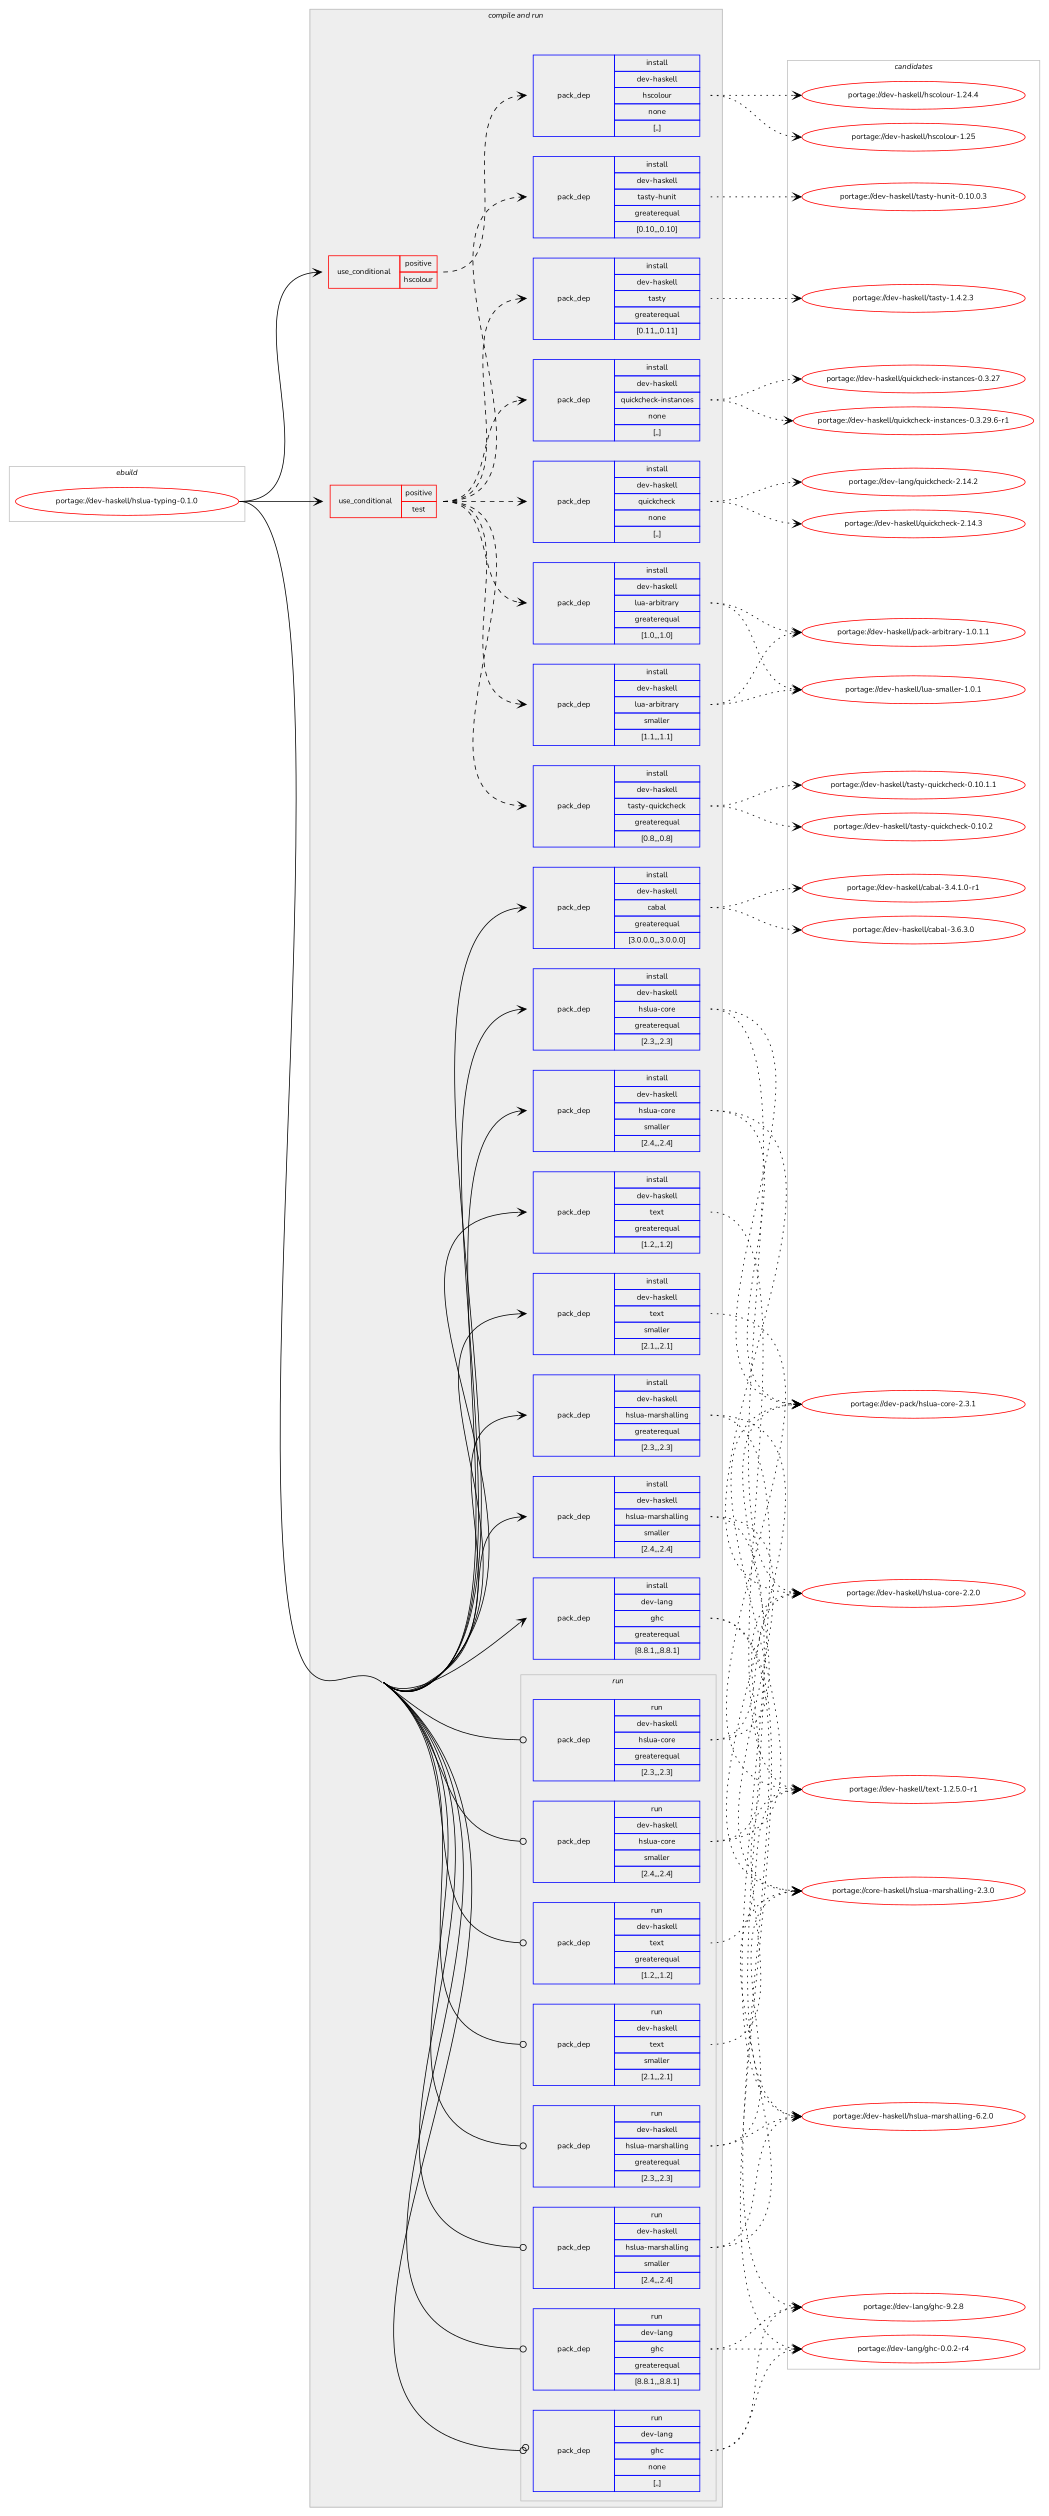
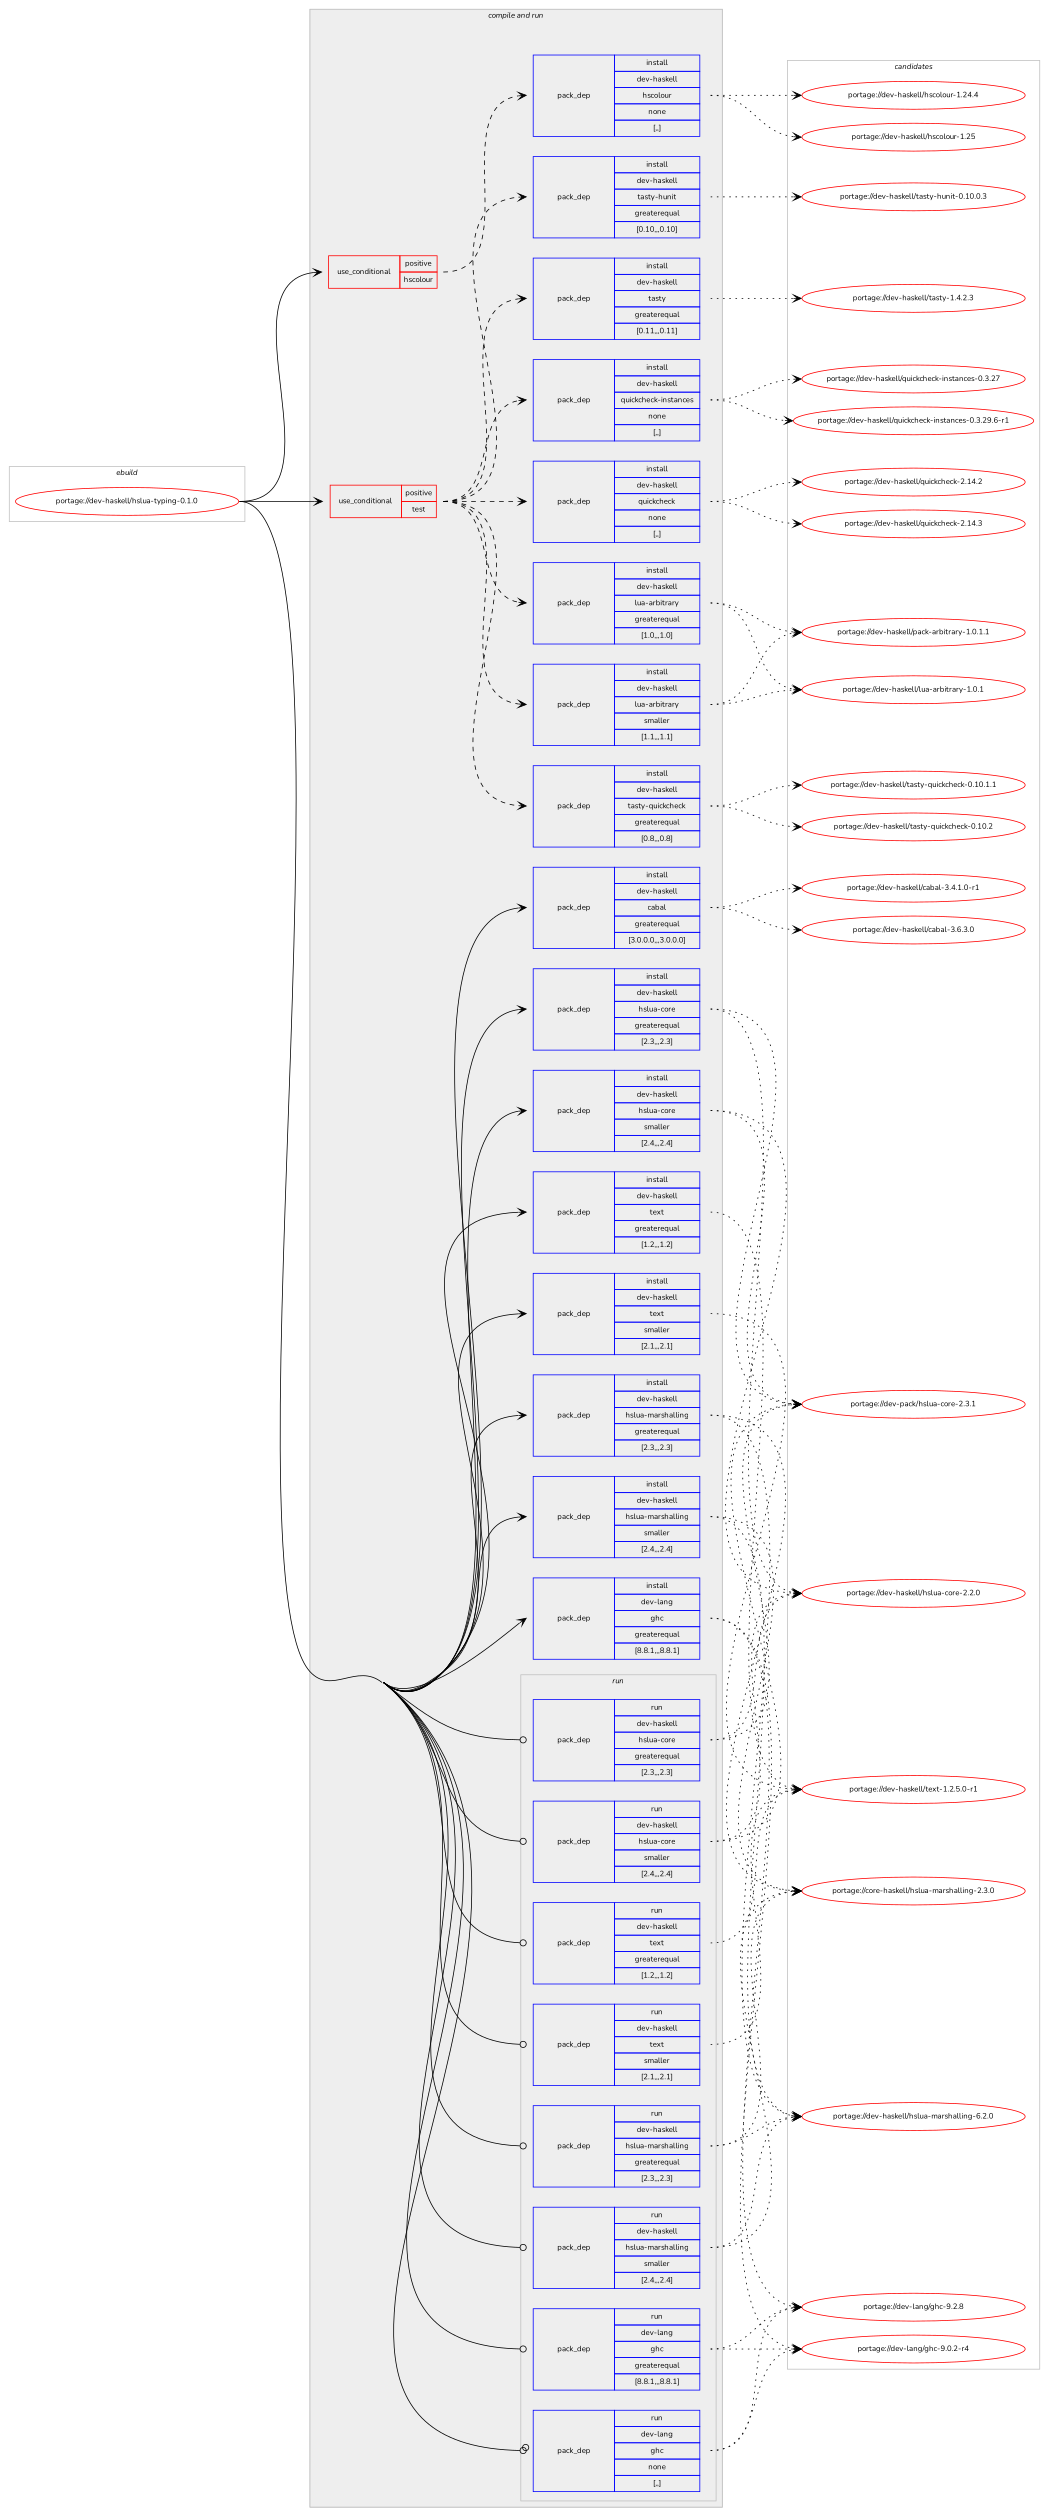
(914, 482) -> (914, 482)
(914, 690) -> (914, 690)
(914, 2349) -> (914, 2349)
